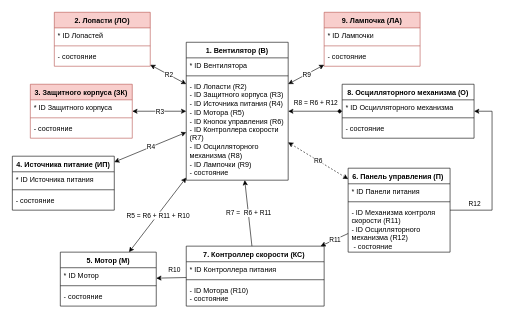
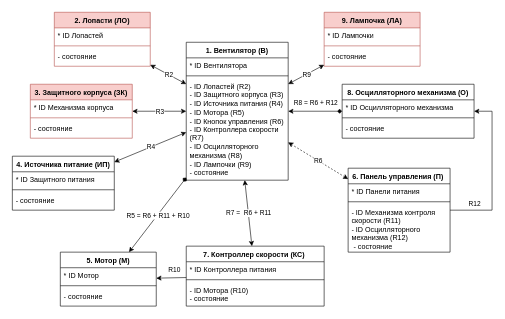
(75, 108) -> (75, 108)
(238, 143) -> (238, 143)
(57, 180) -> (57, 180)
(183, 182) -> (182, 183)
(334, 240) -> none
(252, 242) -> (251, 240)
